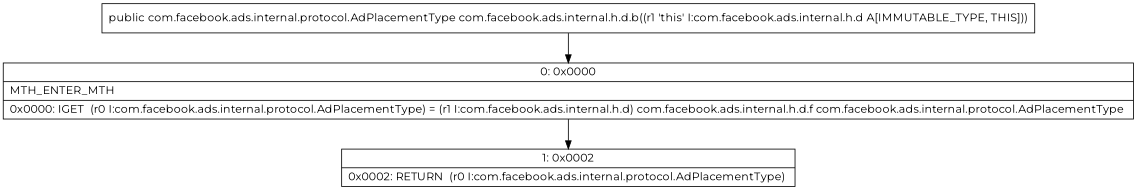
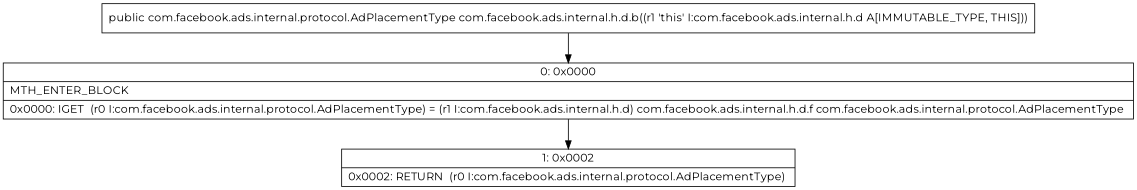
(63, 91) -> (69, 91)
